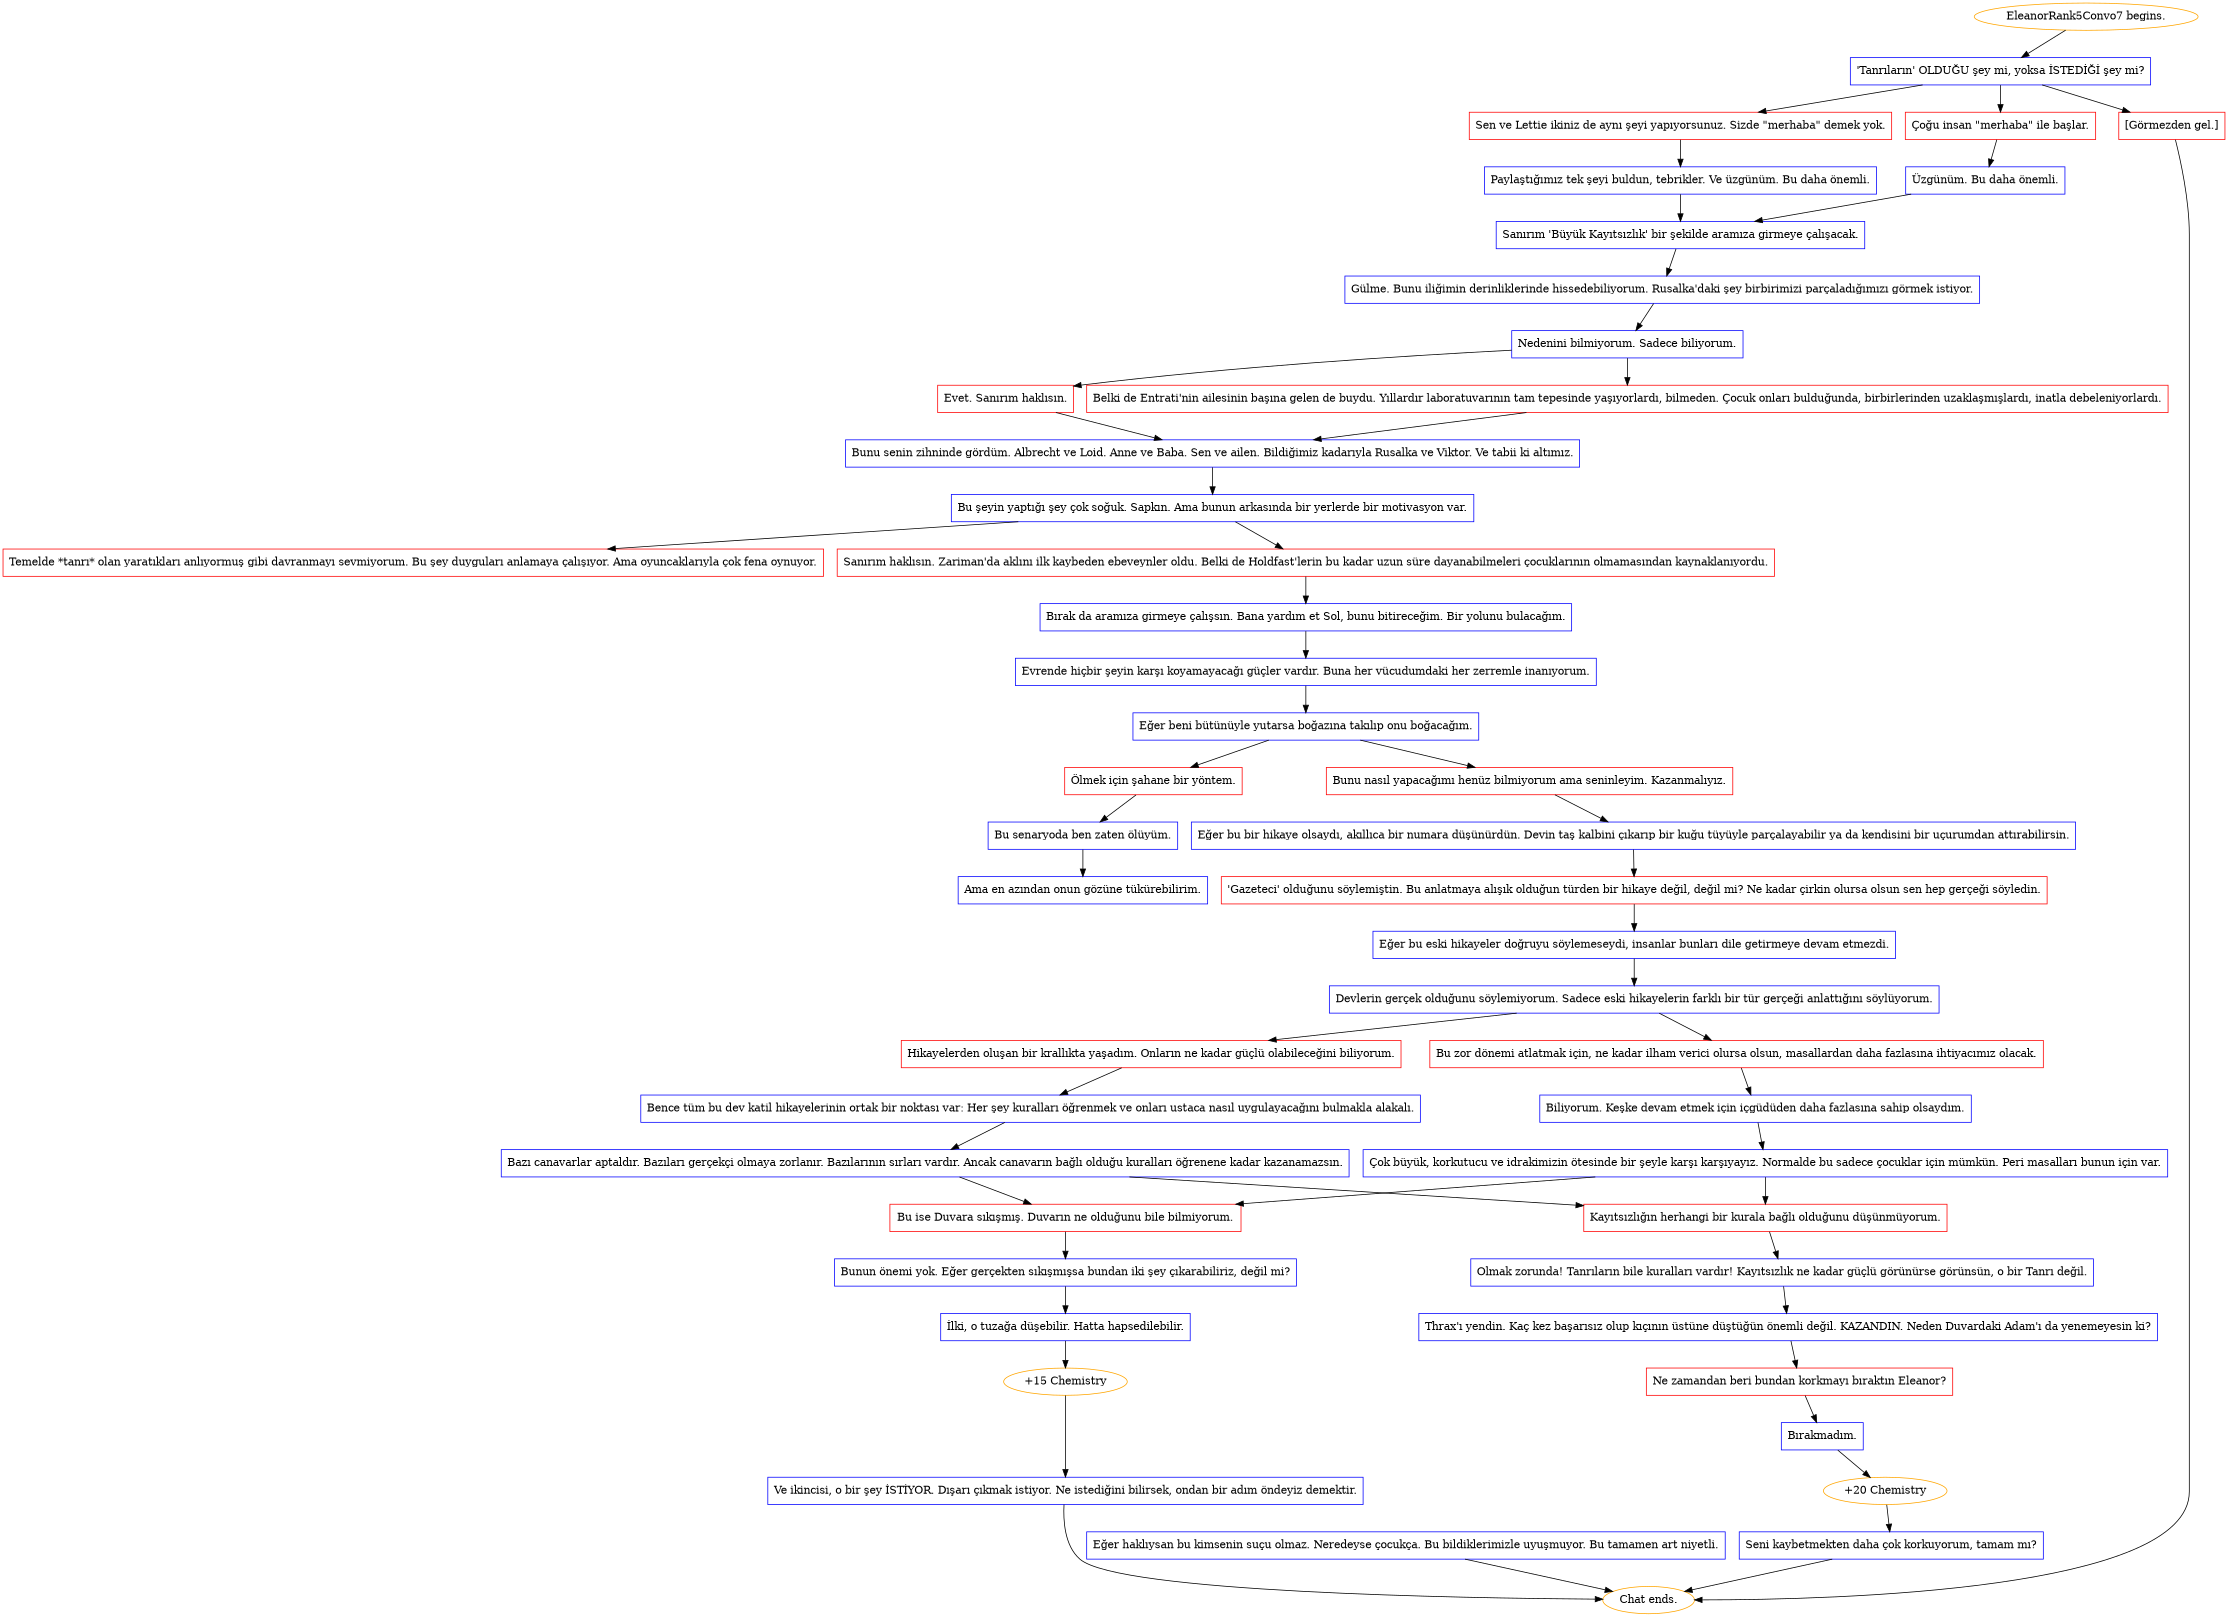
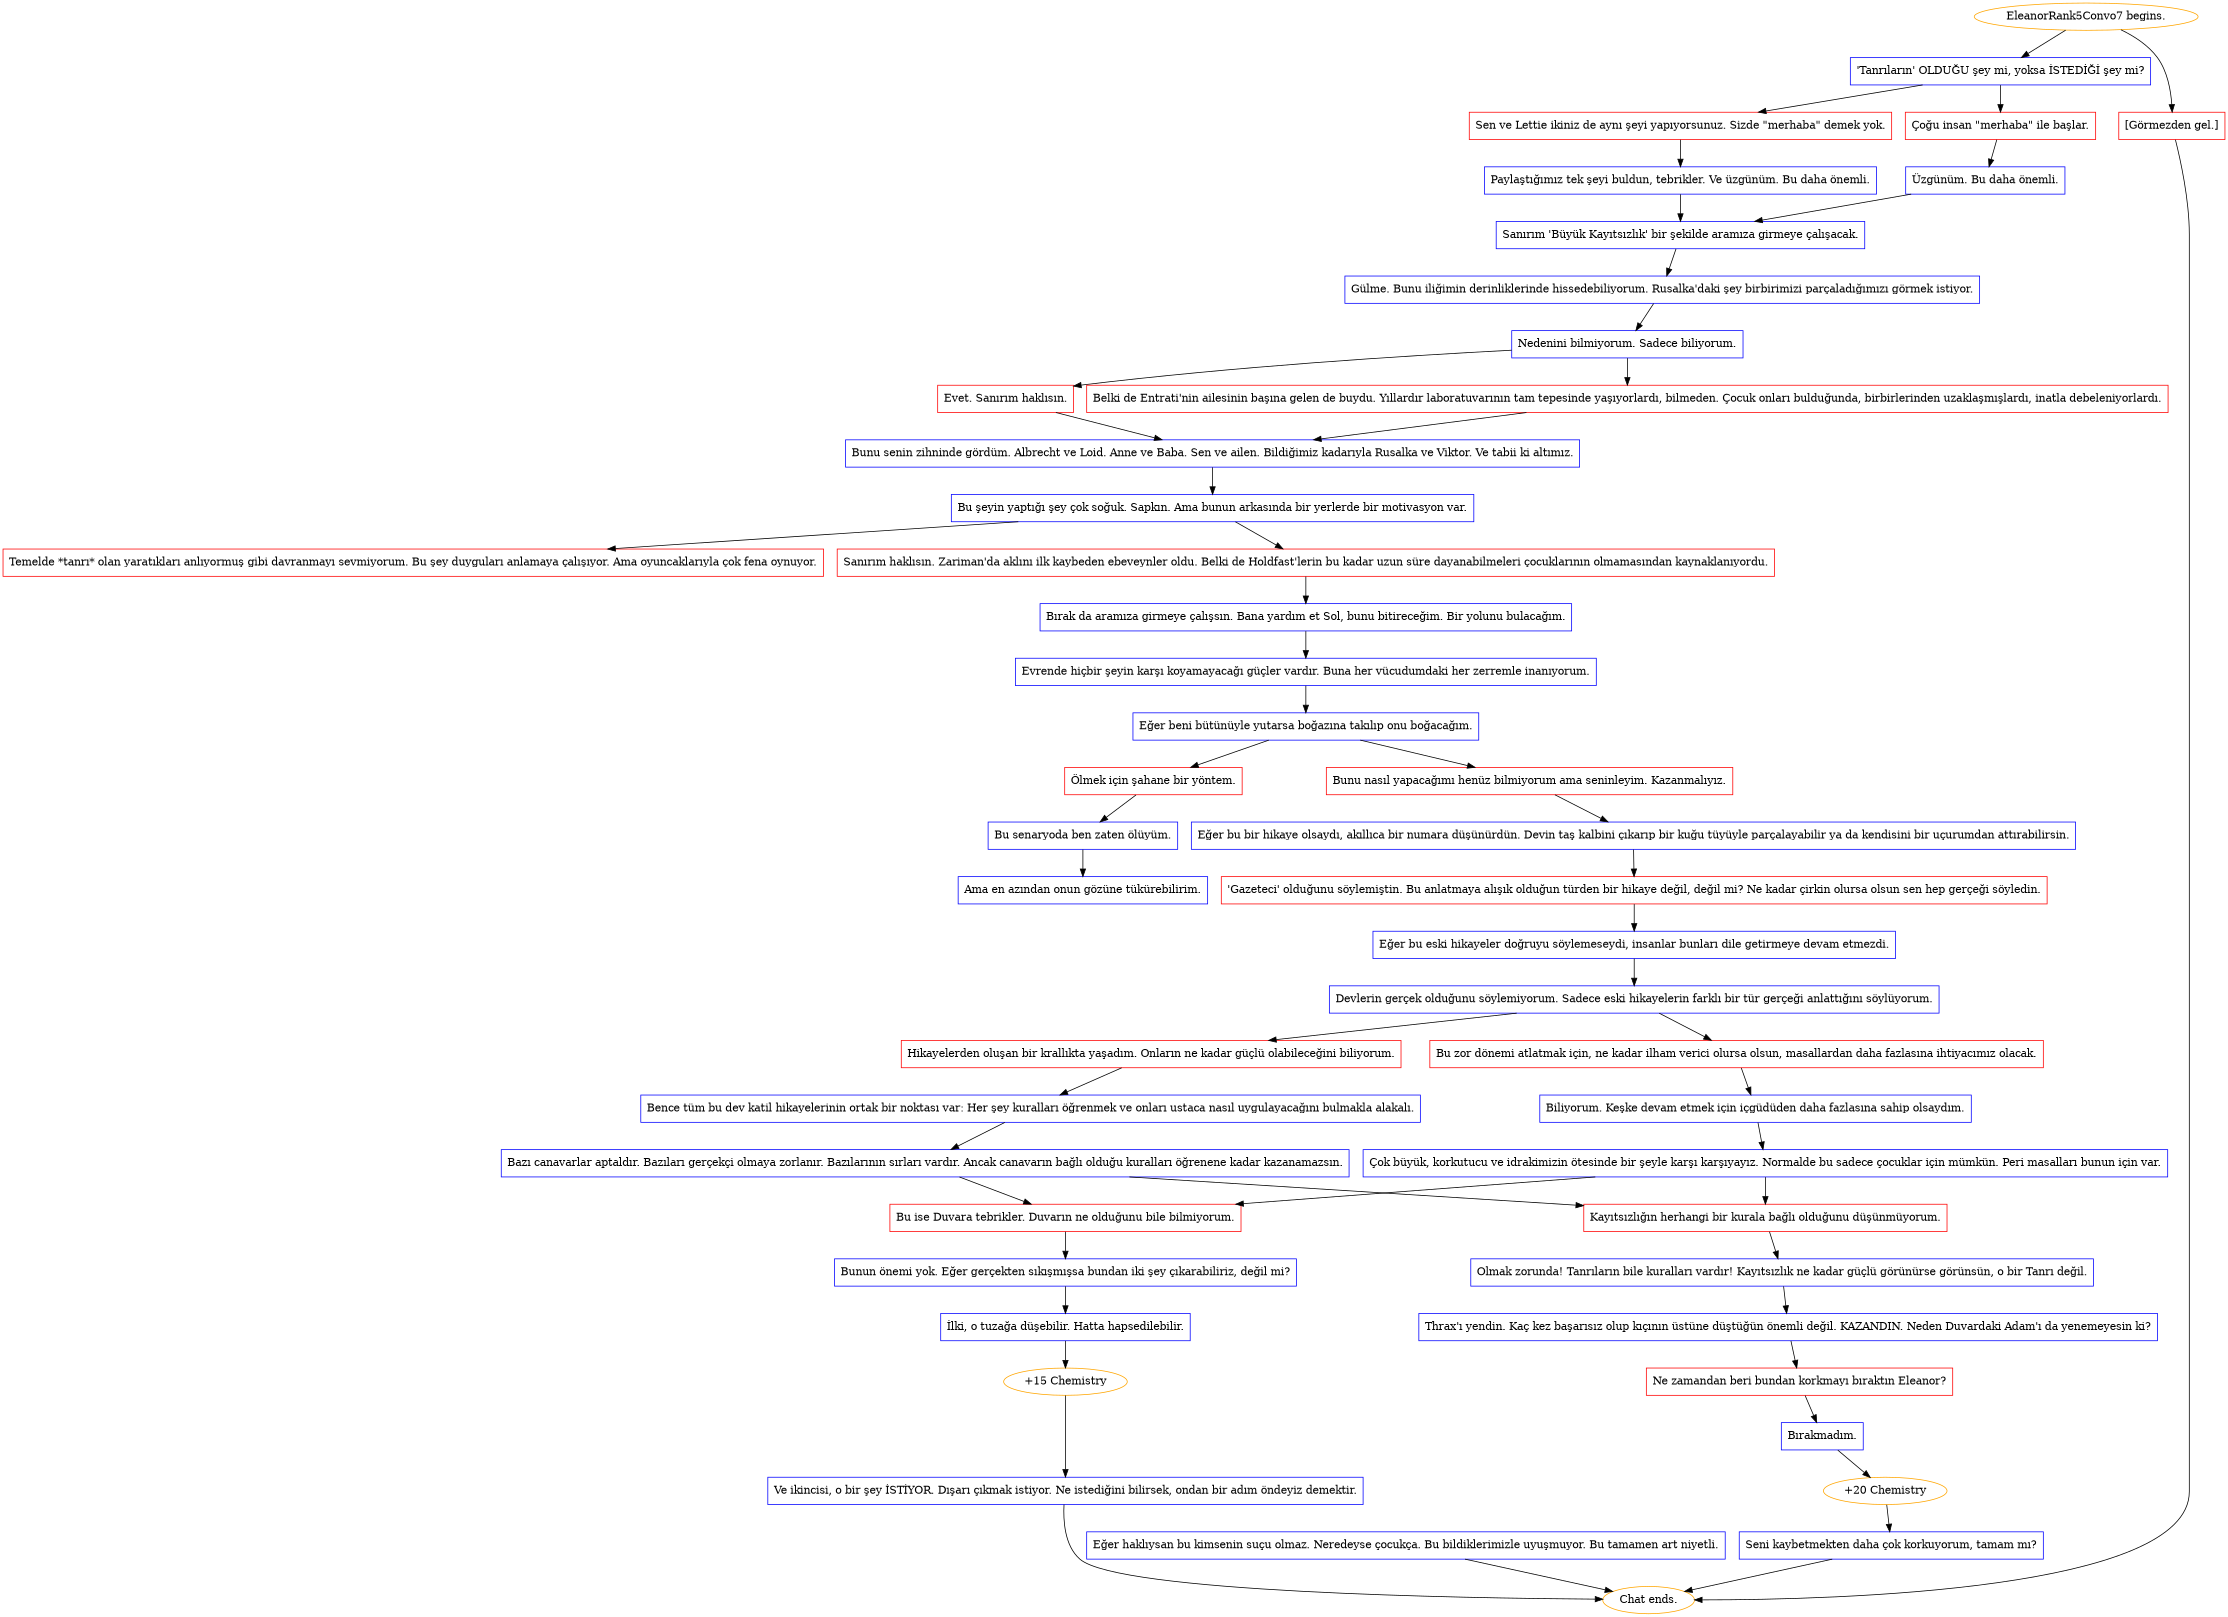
(2082, 97) -> (2158, 59)
(1065, 1218) -> (1065, 1218)
